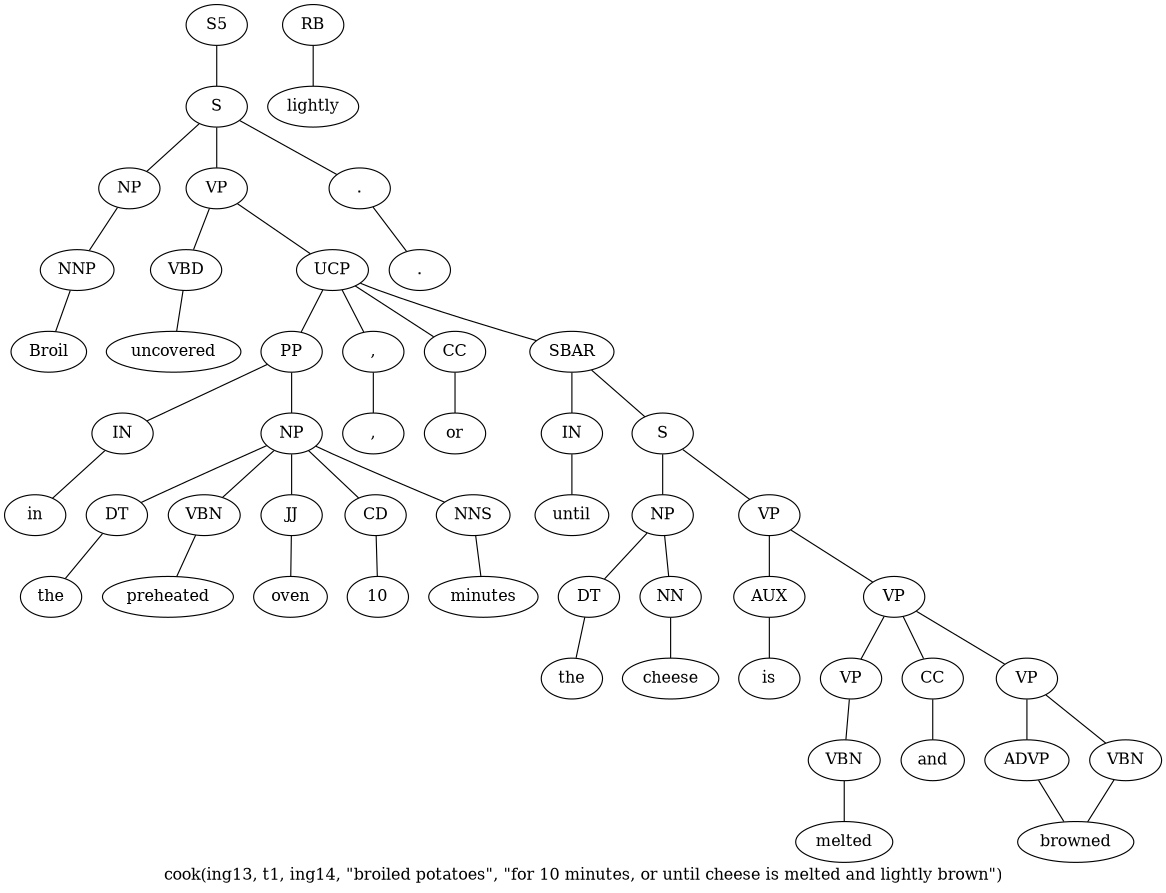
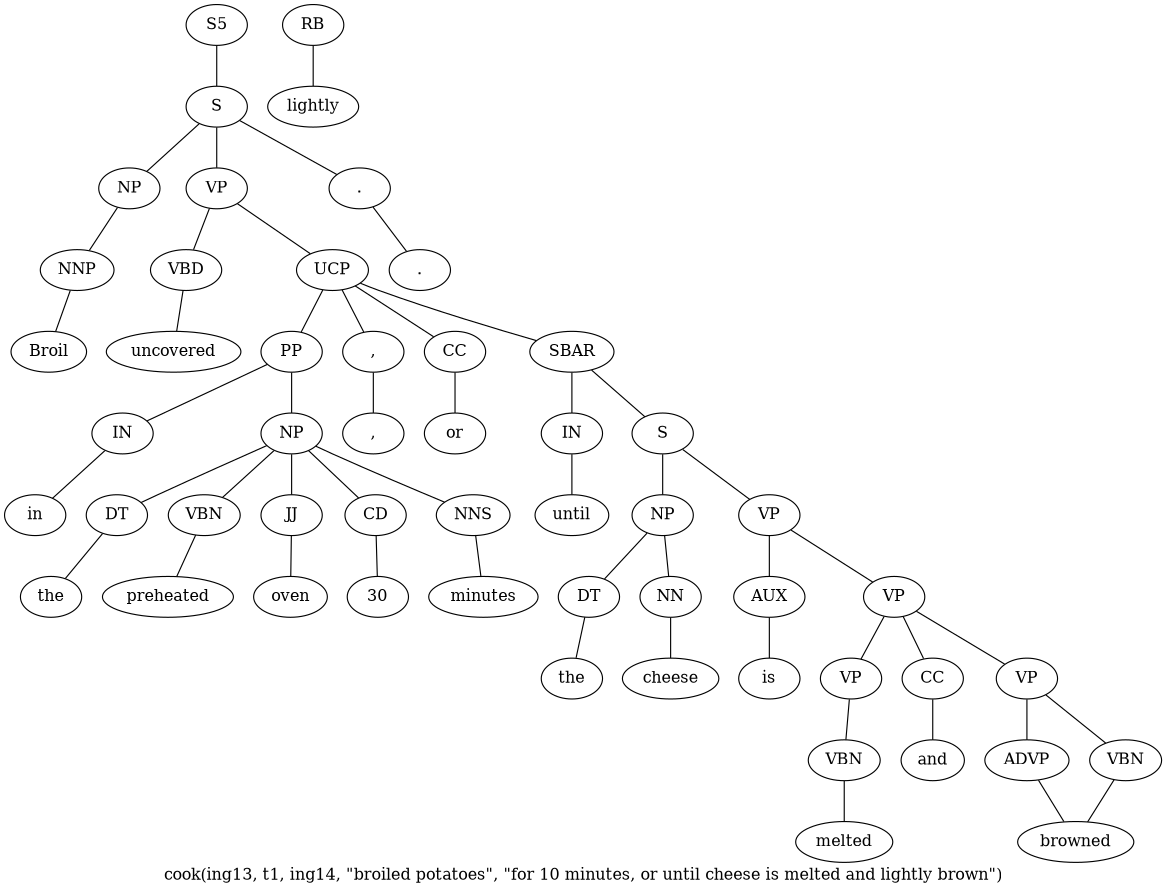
(378, 597) -> (378, 597)
